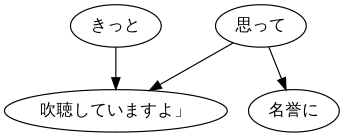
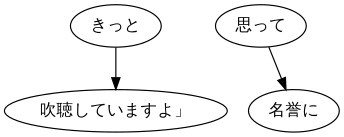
(197, 64) -> none
